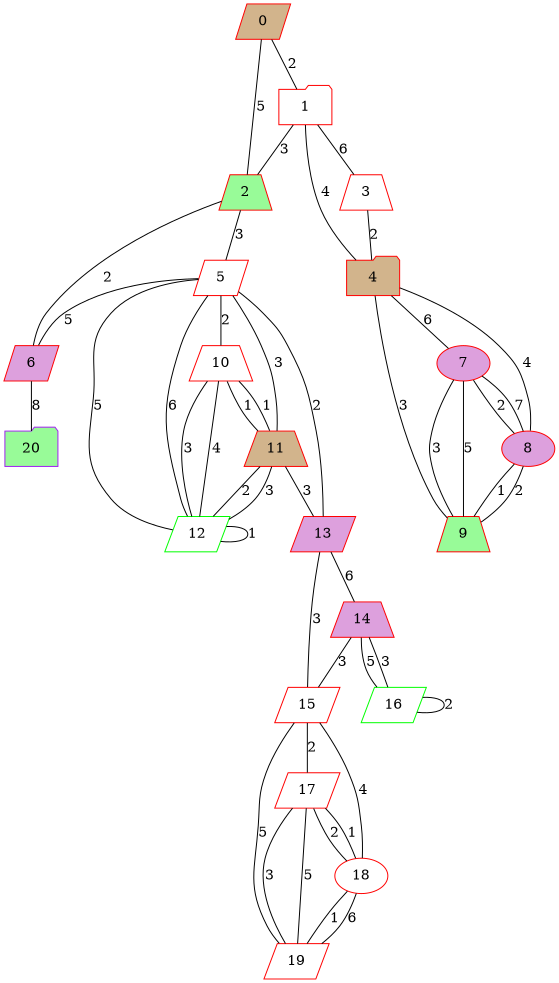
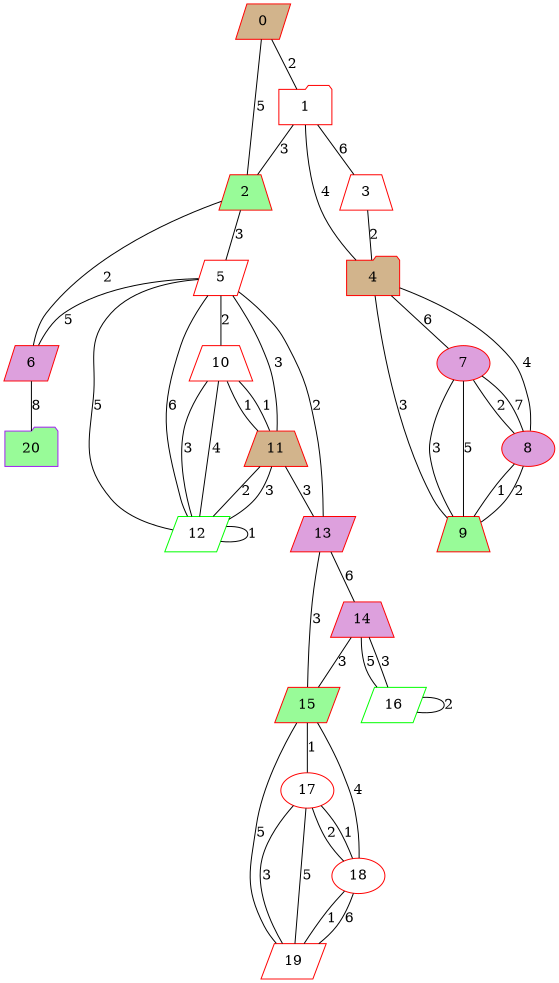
(307, 705) -> (307, 705)
(312, 748) -> (312, 748)
(307, 790) -> (307, 790)
